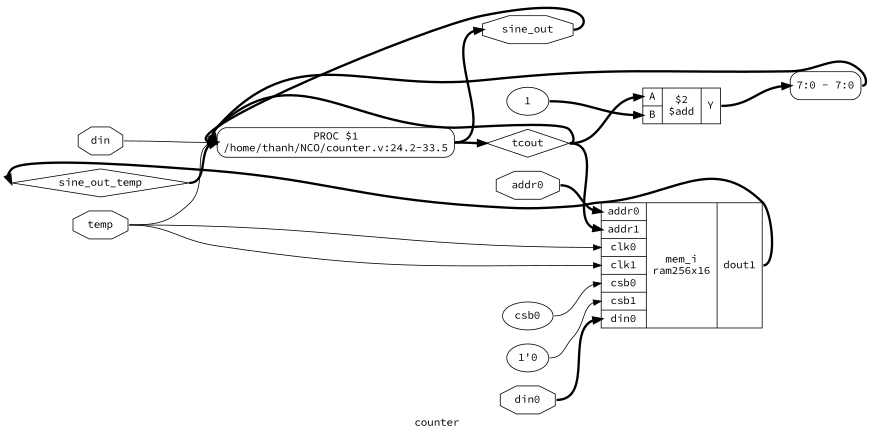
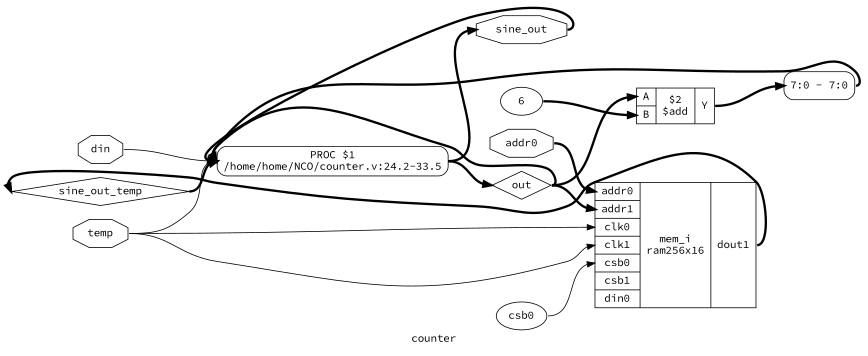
(528, 101) -> (522, 101)
(336, 142) -> (333, 161)
(528, 143) -> (522, 185)
(528, 358) -> none
(528, 400) -> none
